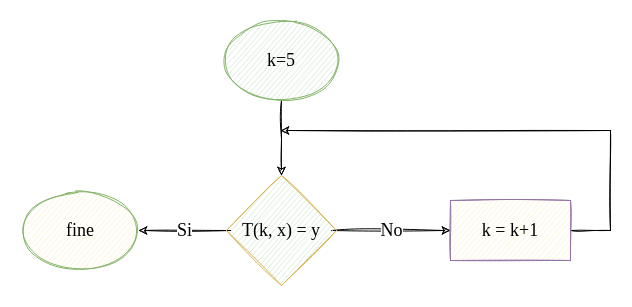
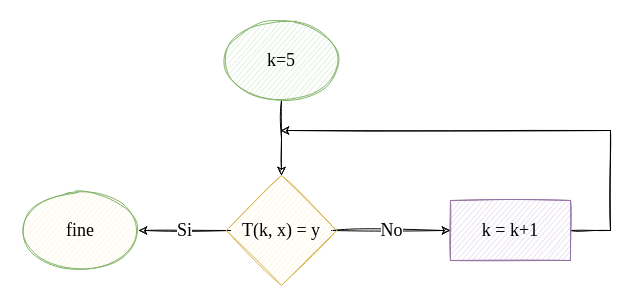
(282, 231) -> (282, 231)
(511, 231) -> (511, 231)
